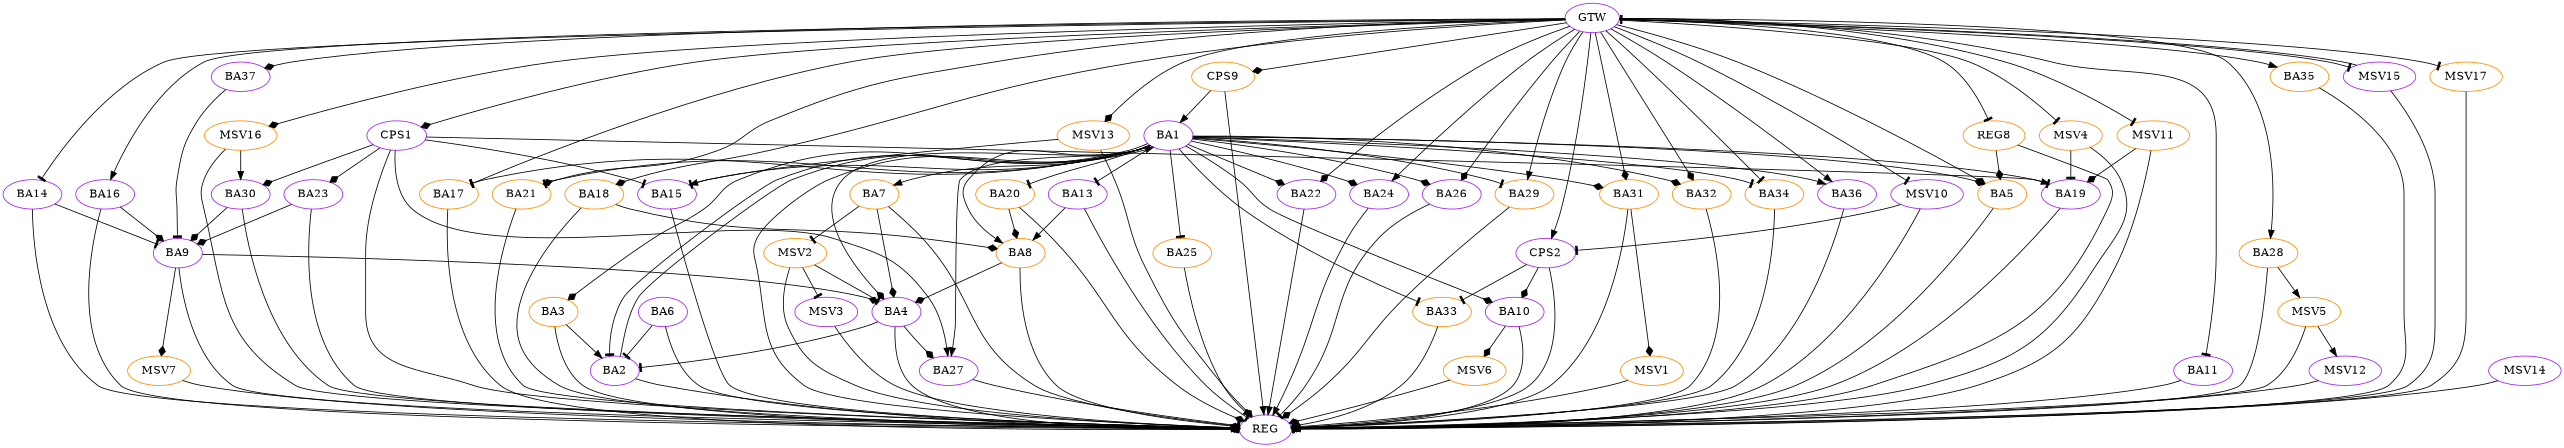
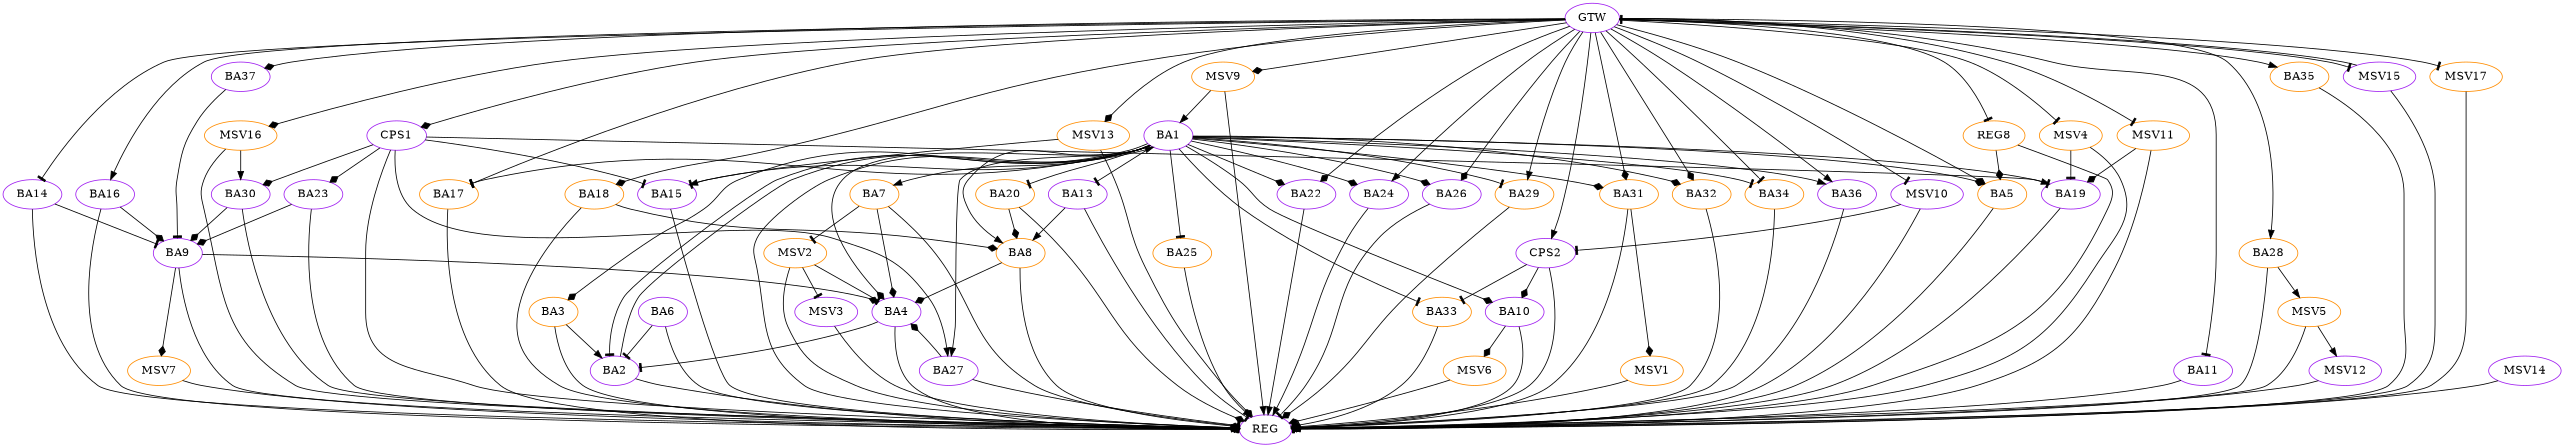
(1223, 77) -> (1223, 77)
(522, 194) -> none
(915, 339) -> (930, 343)
